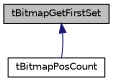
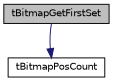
(63, 46) -> (50, 36)
